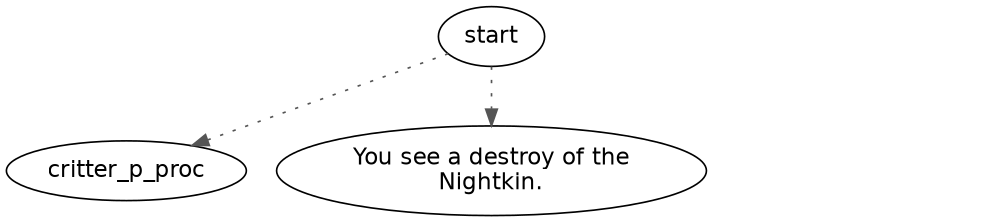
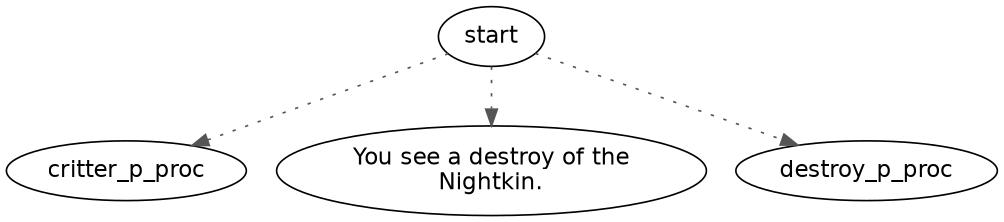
none -> (867, 171)
